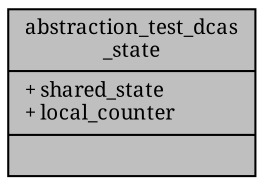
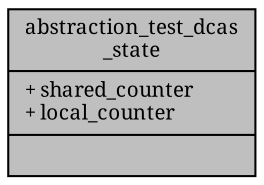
(95, 91) -> (109, 91)
